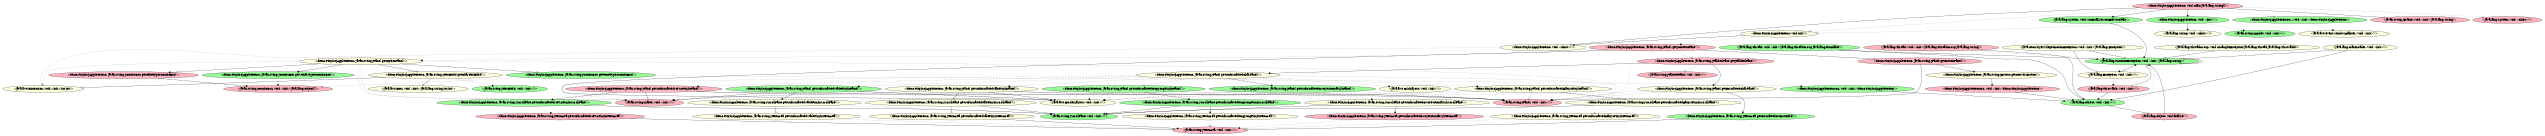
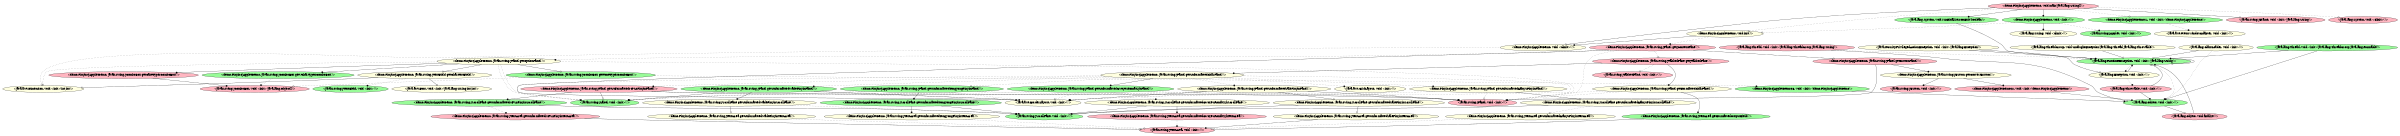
(2230, 77) -> (2190, 77)
none -> (1916, 89)
(650, 103) -> (605, 103)
